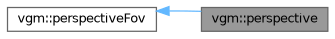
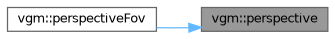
(185, 11) -> (173, 28)
